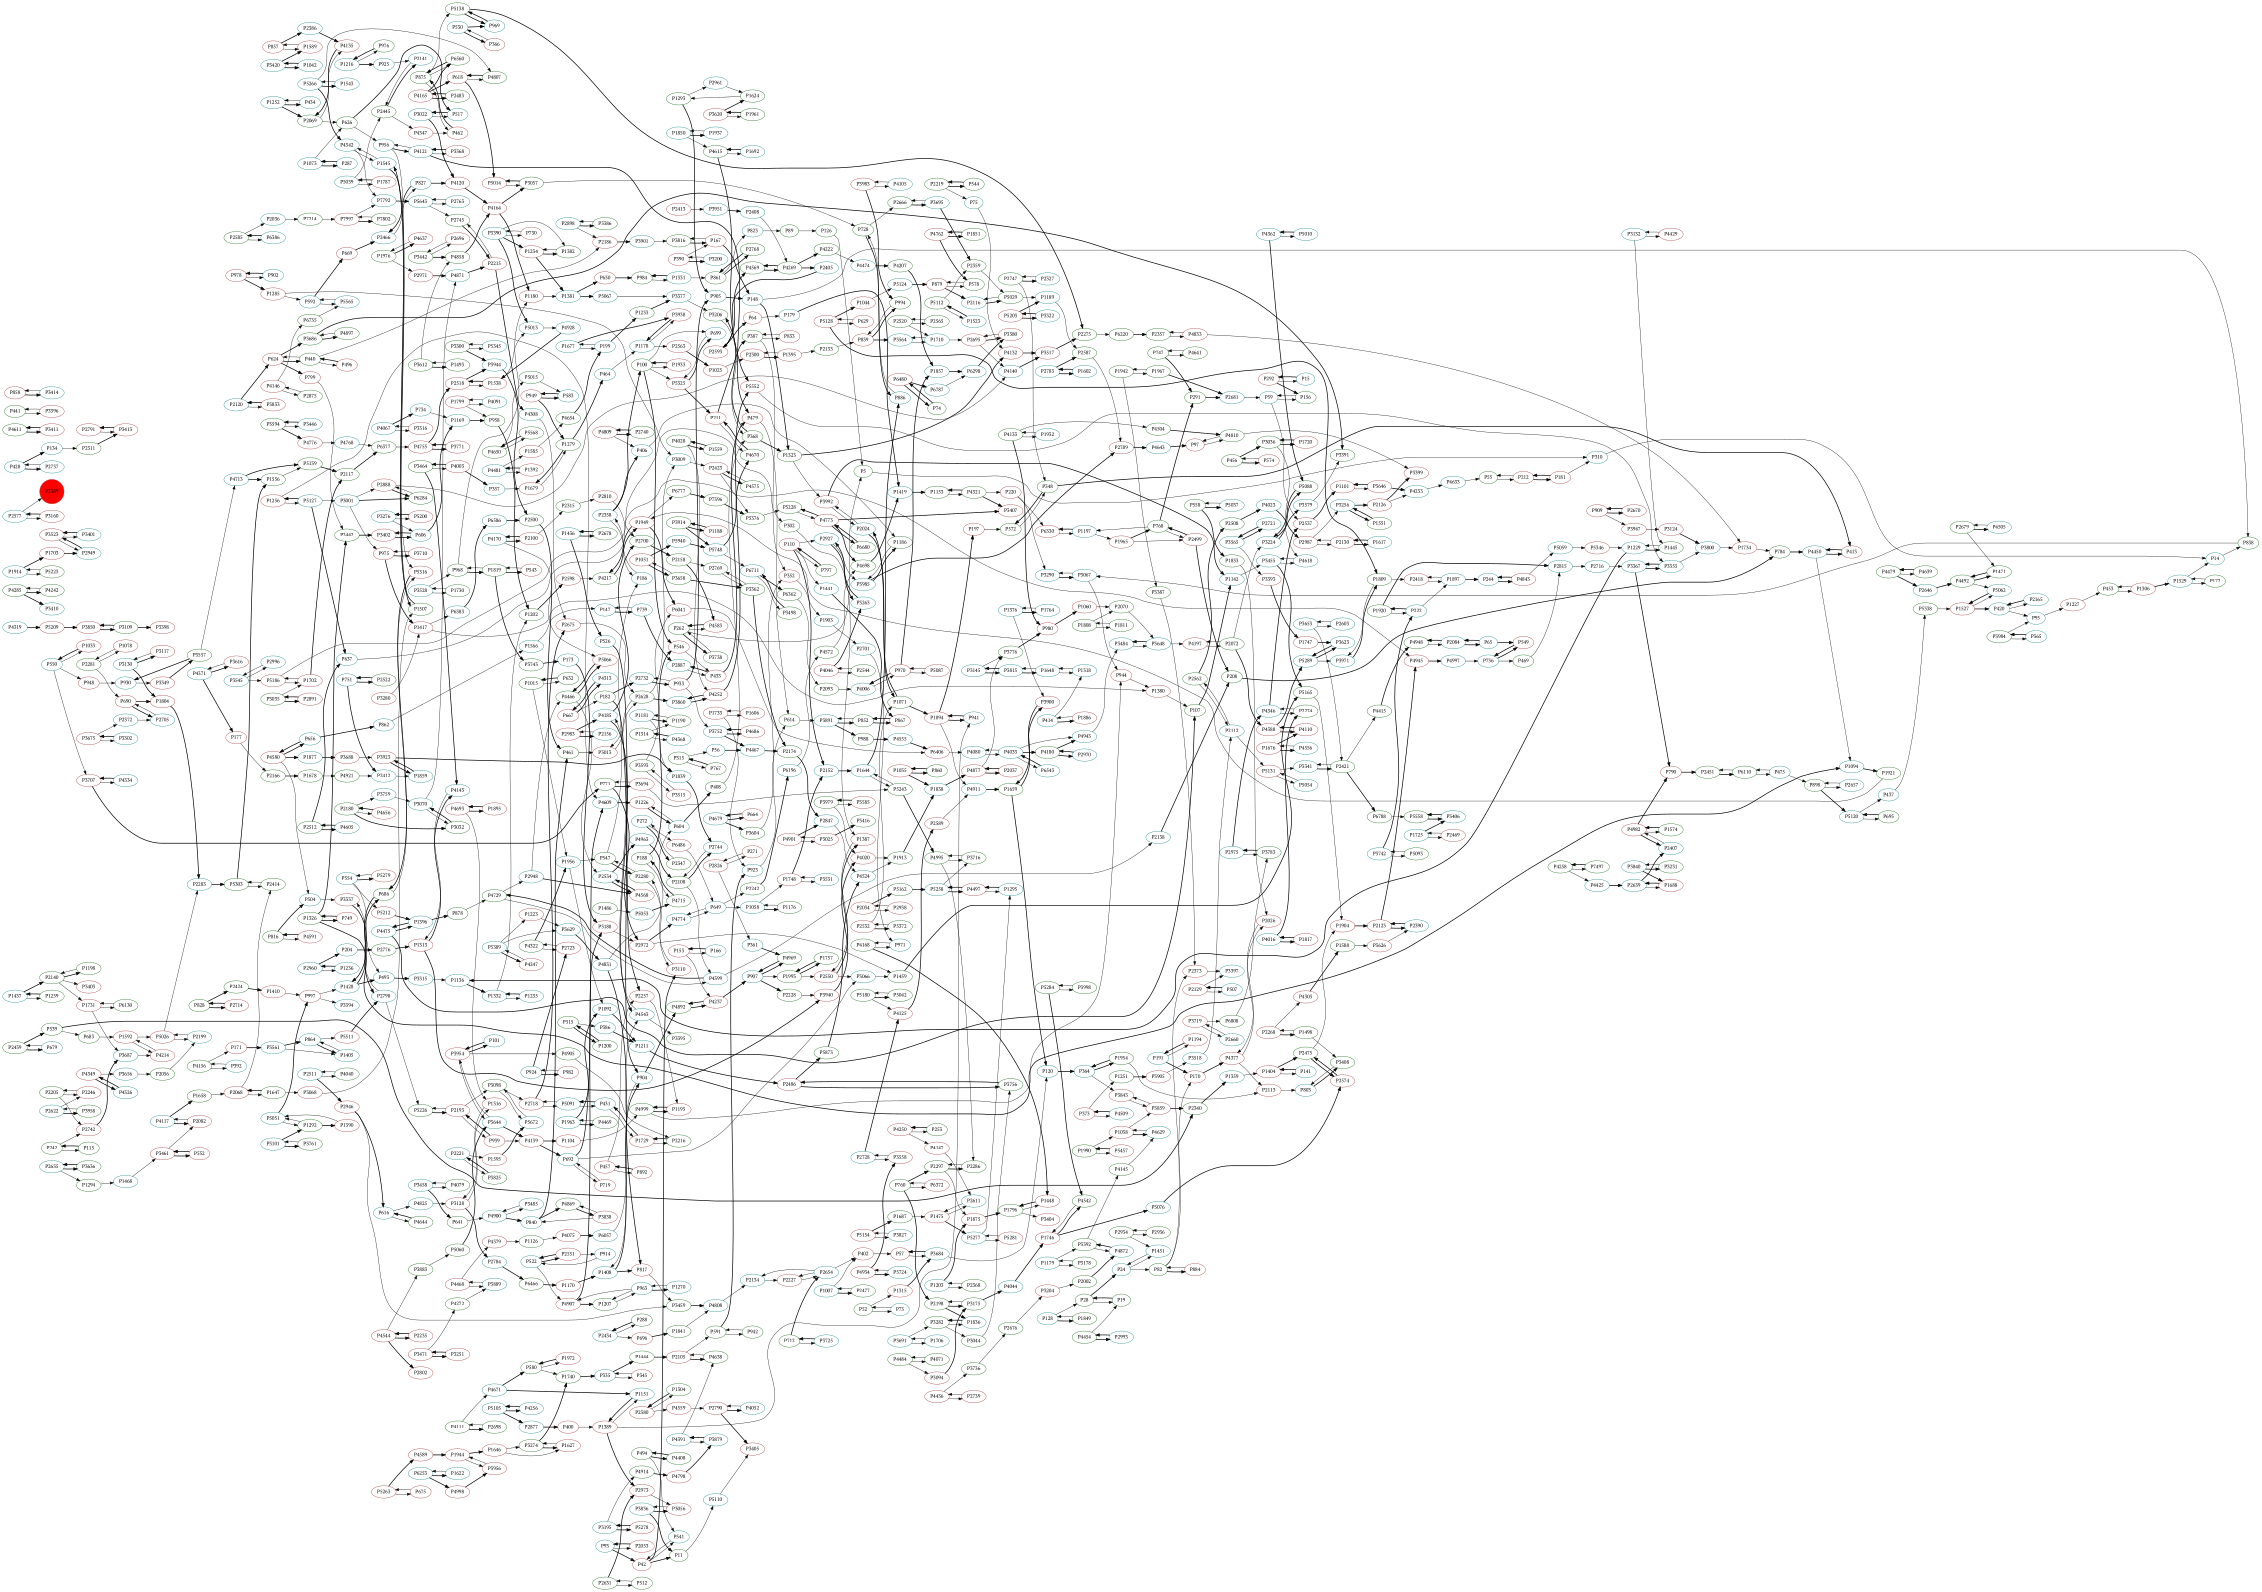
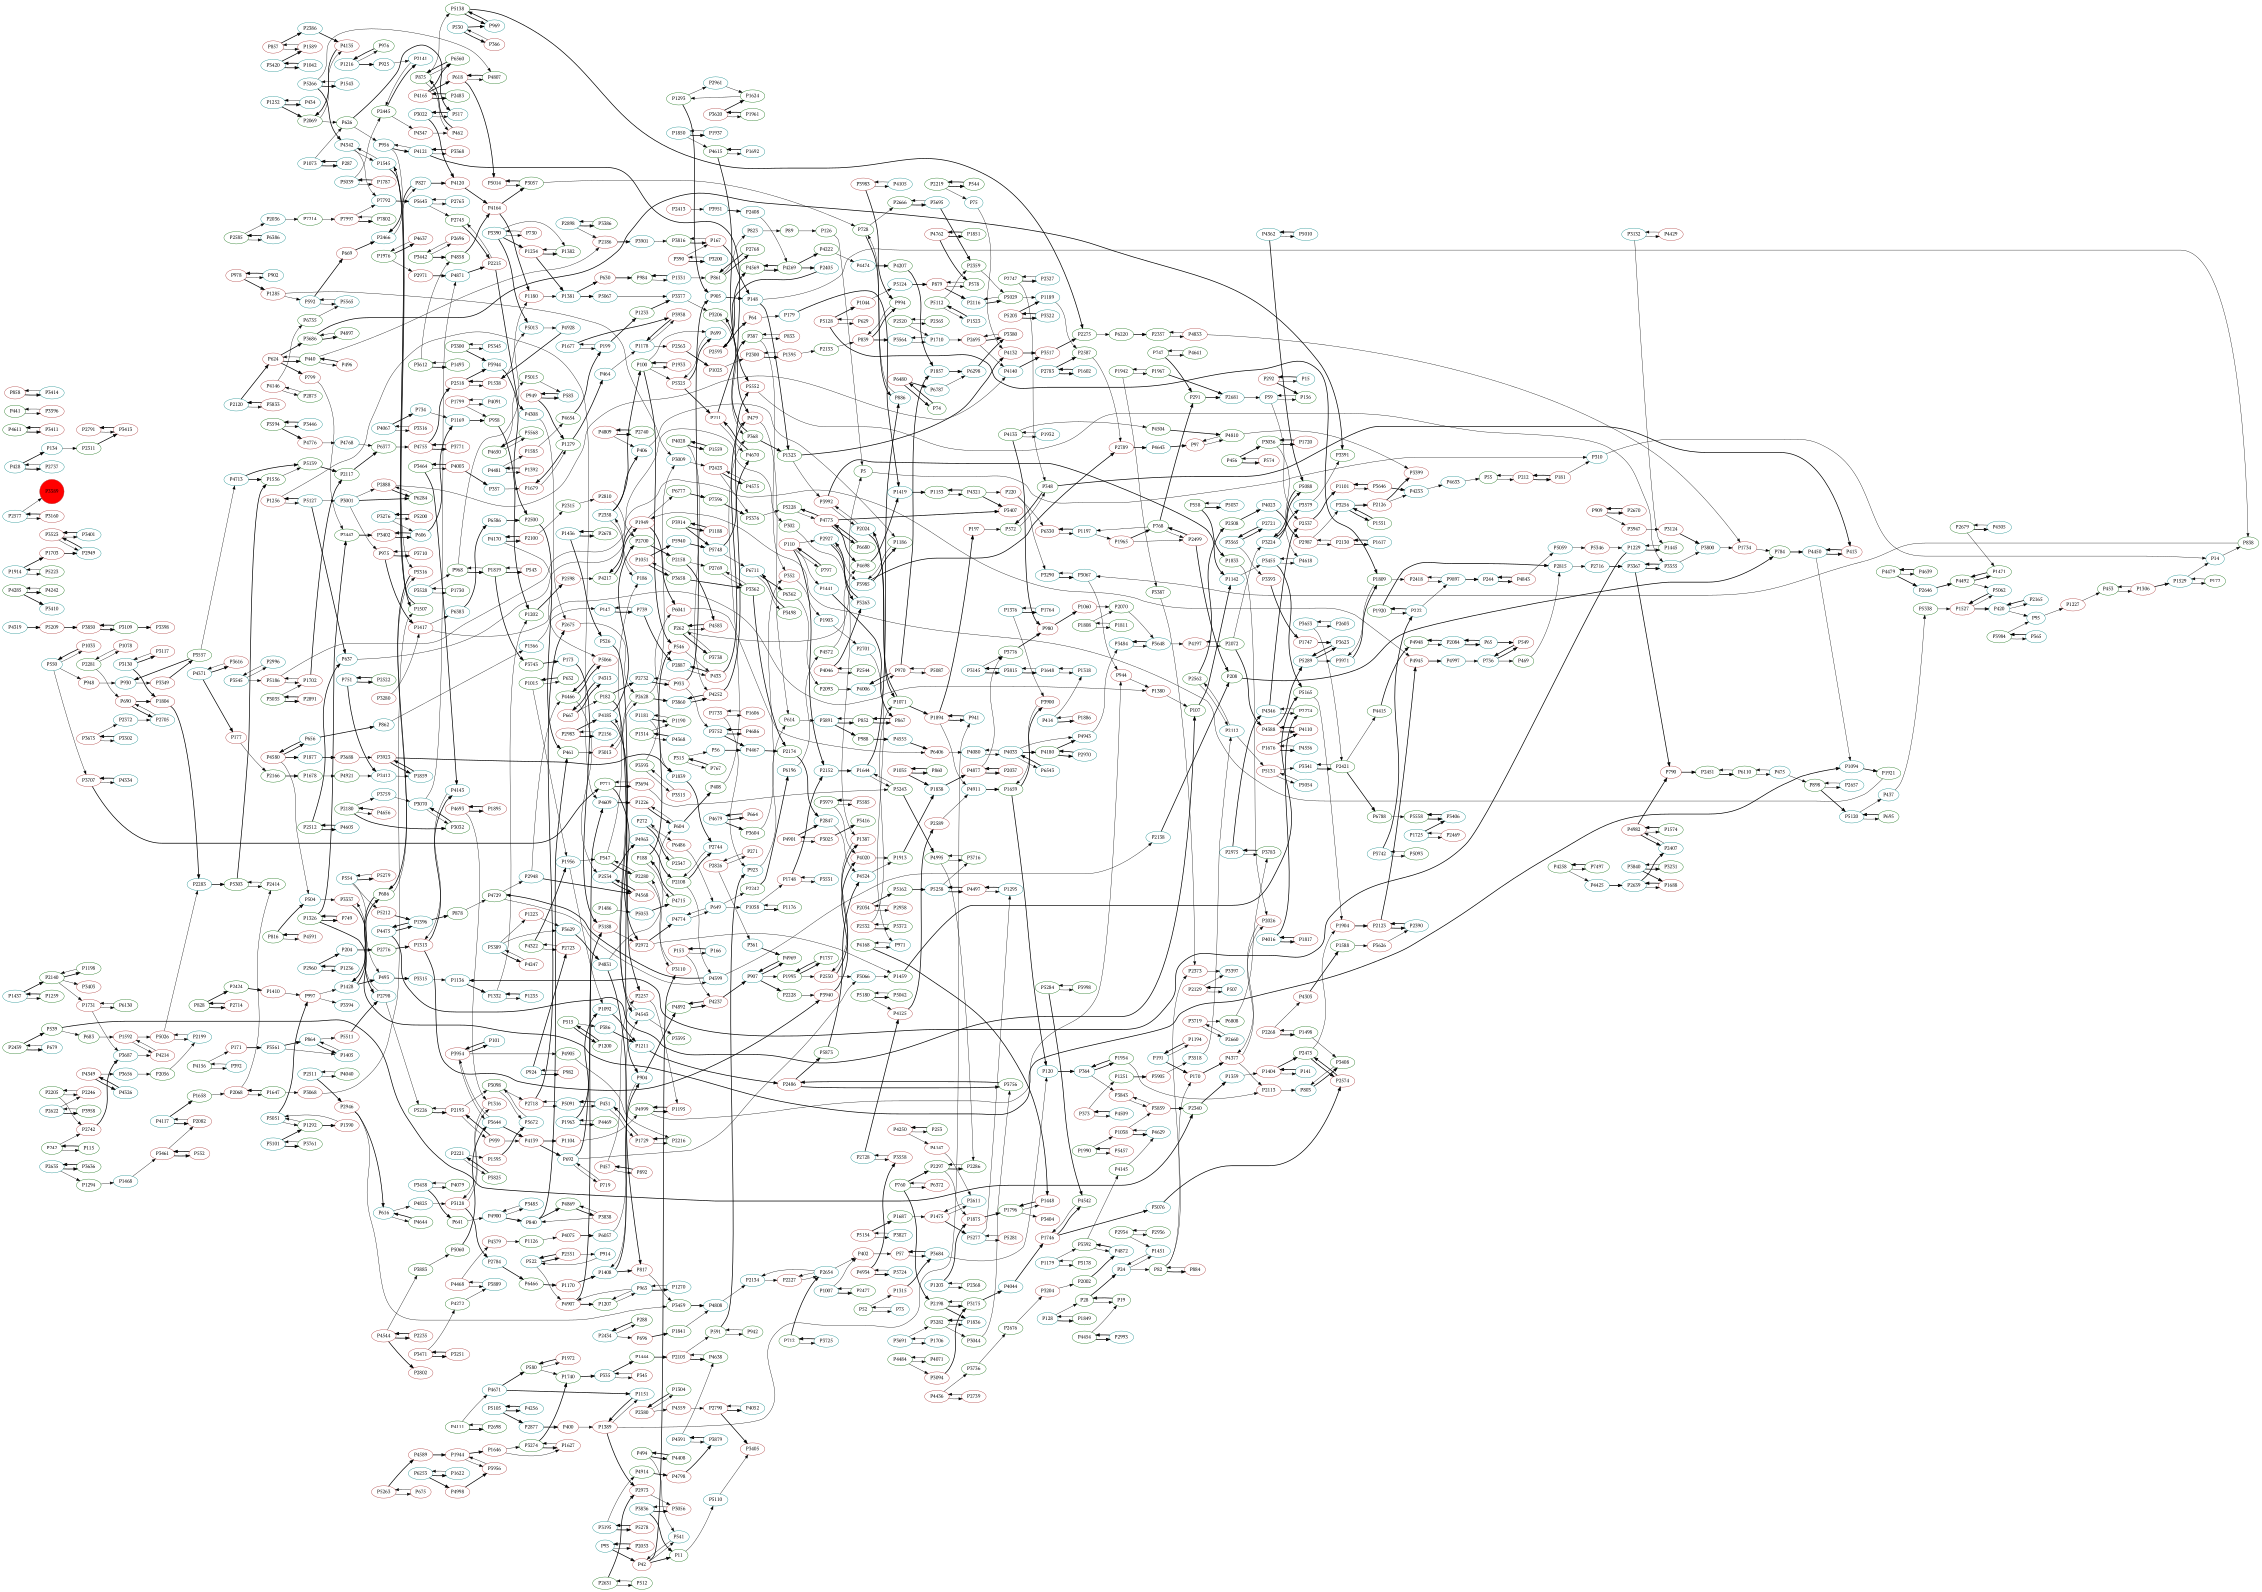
(1613, 566) -> (1613, 566)
(1453, 579) -> (1453, 579)
(1029, 744) -> (1029, 744)
